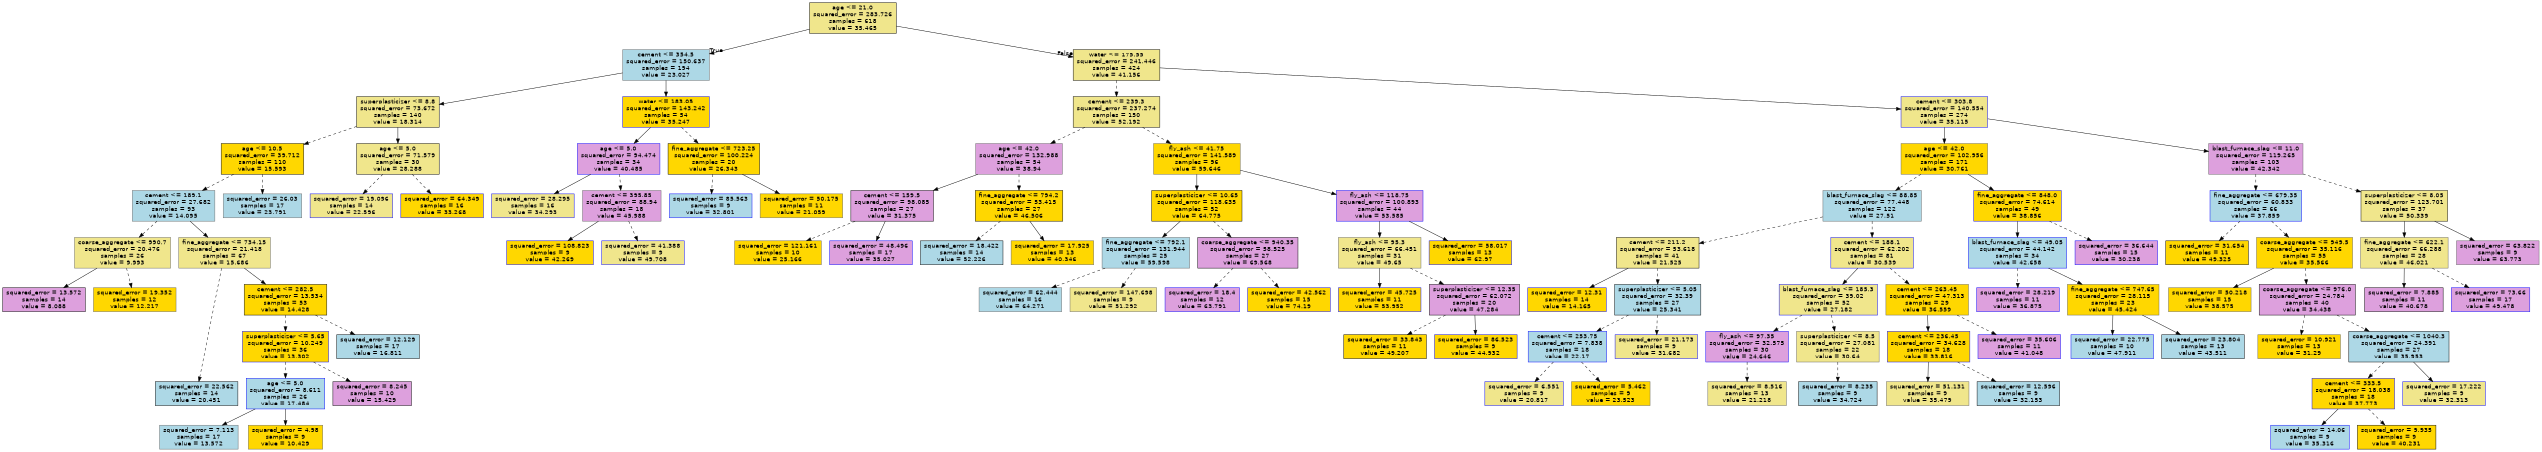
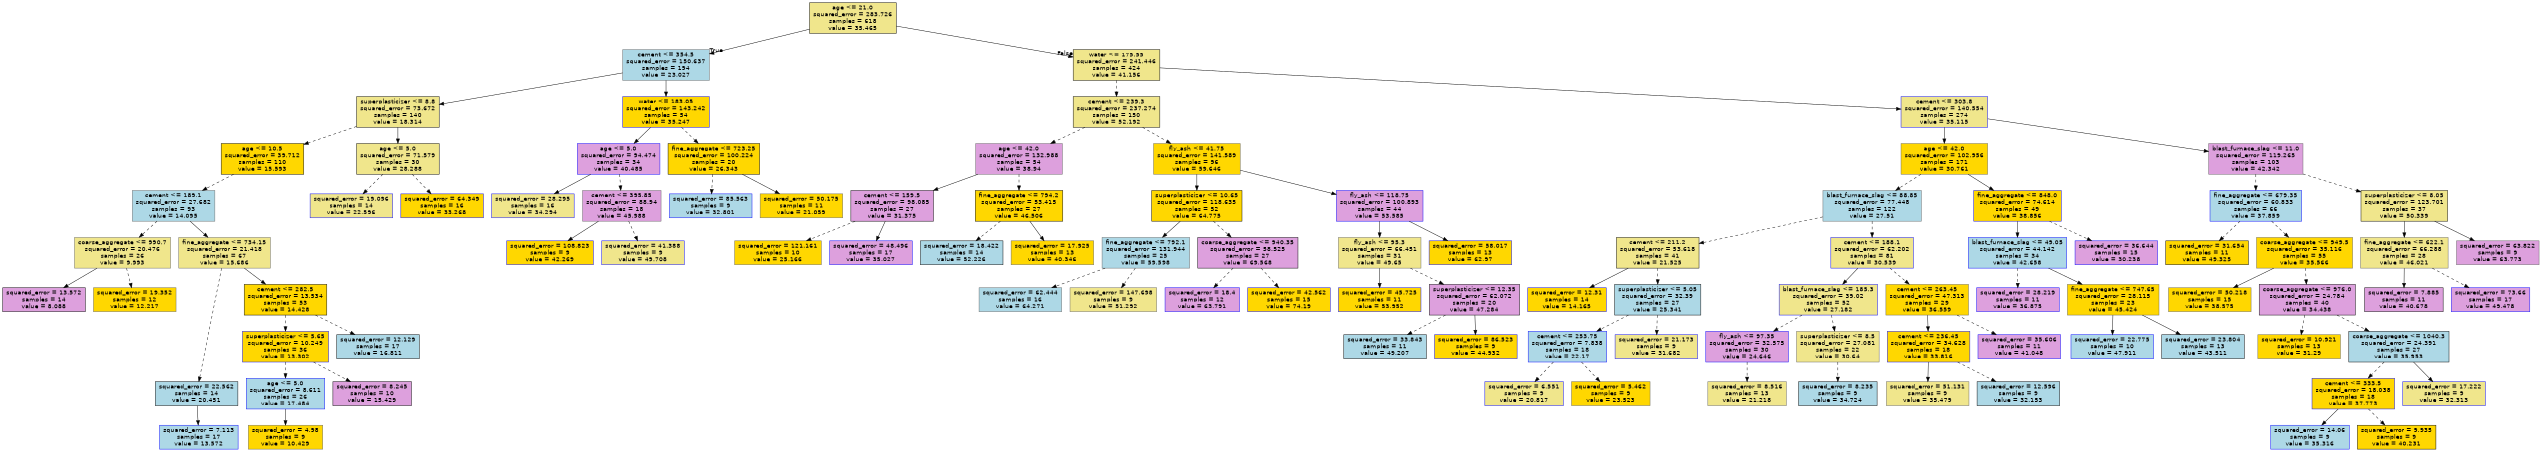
(262, 206) -> none
(533, 206) -> (533, 206)
(1385, 347) -> (1385, 347)
(241, 416) -> (198, 413)
(199, 437) -> (199, 437)
